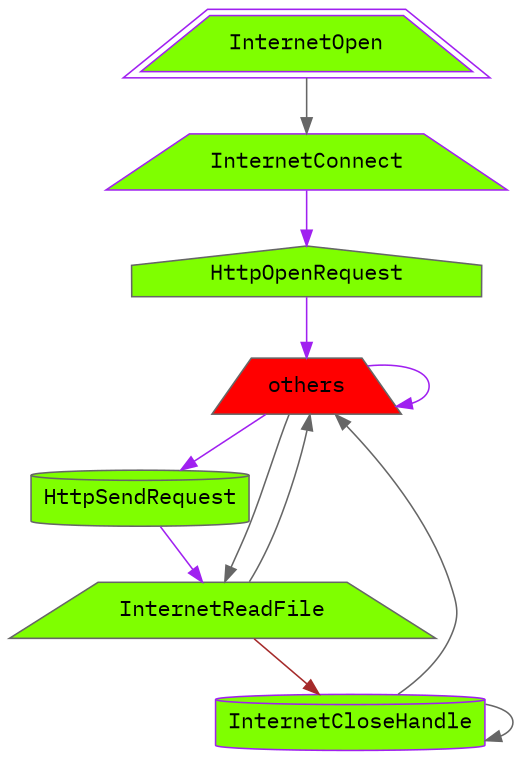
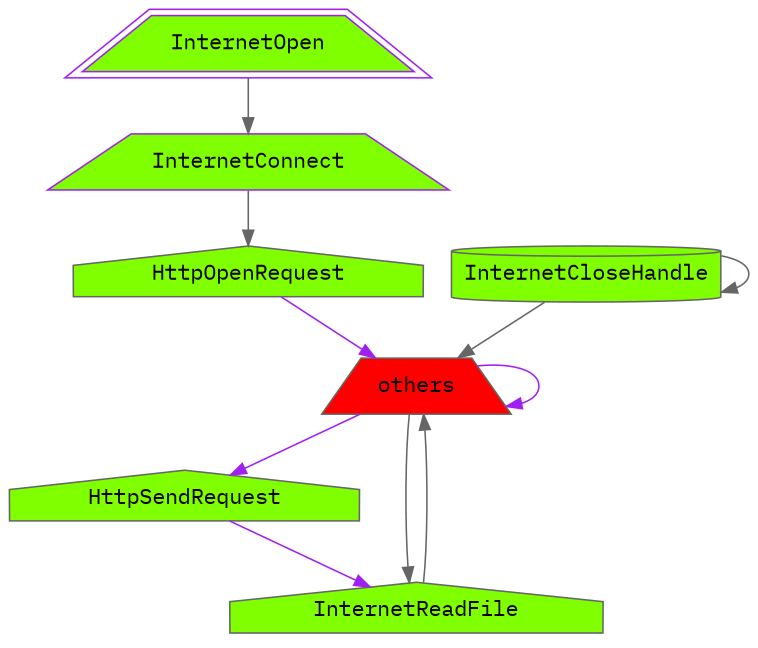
(307, 210) -> (248, 210)
(140, 498) -> (184, 498)
(223, 610) -> (416, 610)
(281, 661) -> none
(350, 722) -> (586, 274)
